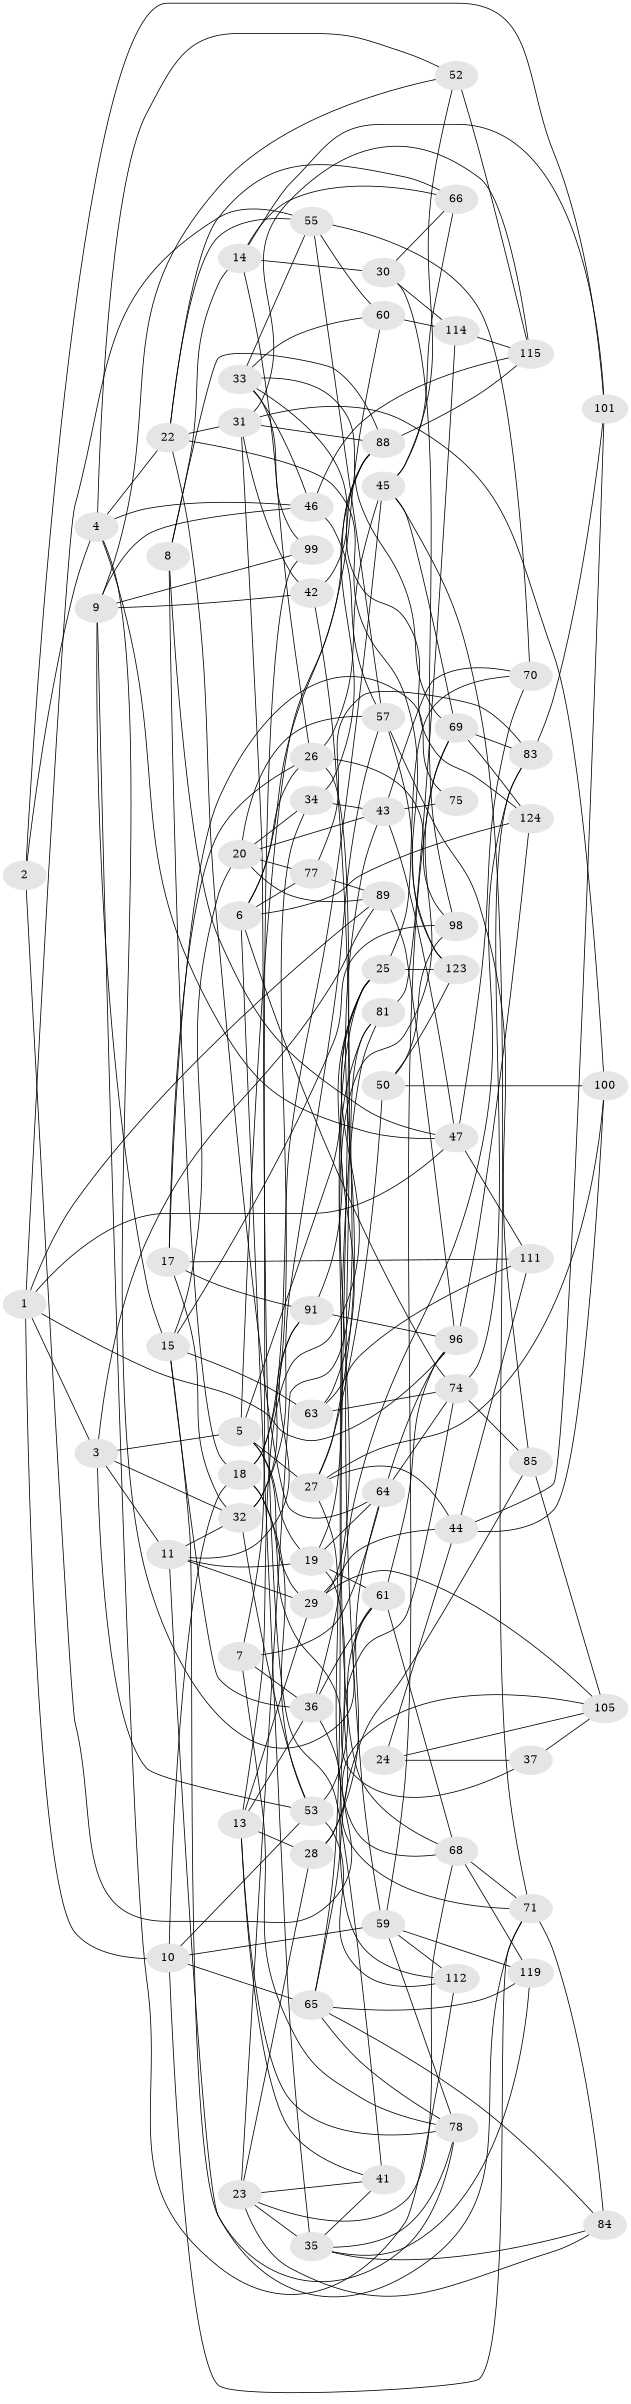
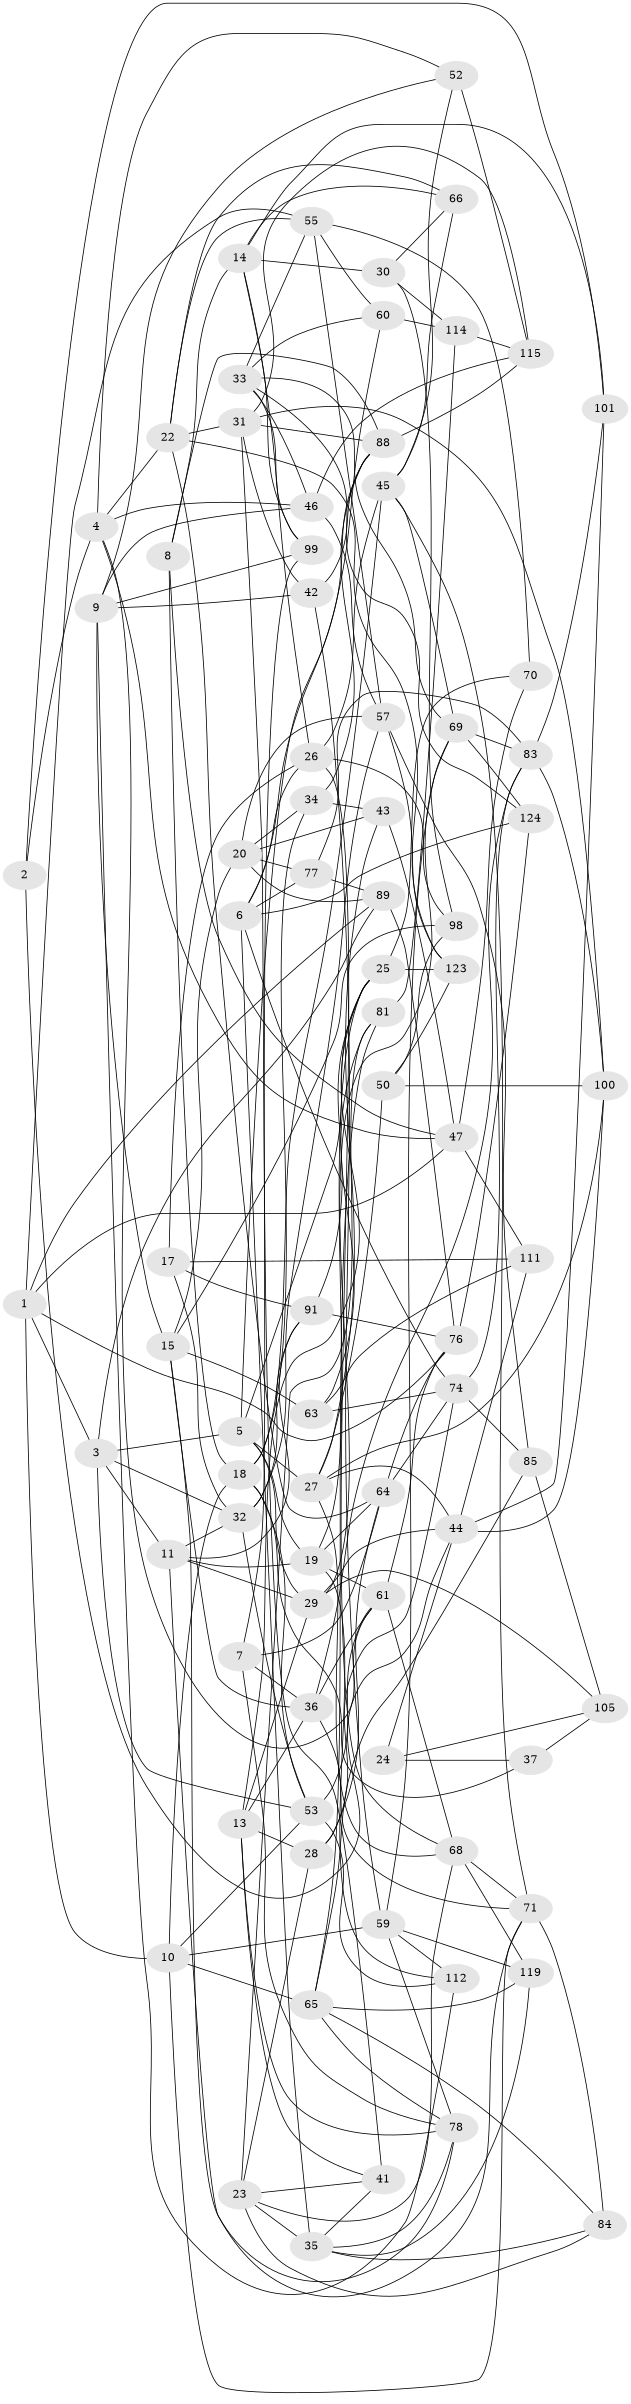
none -> (268, 449)
(440, 676) -> none
(456, 801) -> none
none -> (580, 902)
(456, 1340) -> (456, 1340)
(74, 1716) -> (99, 1648)
